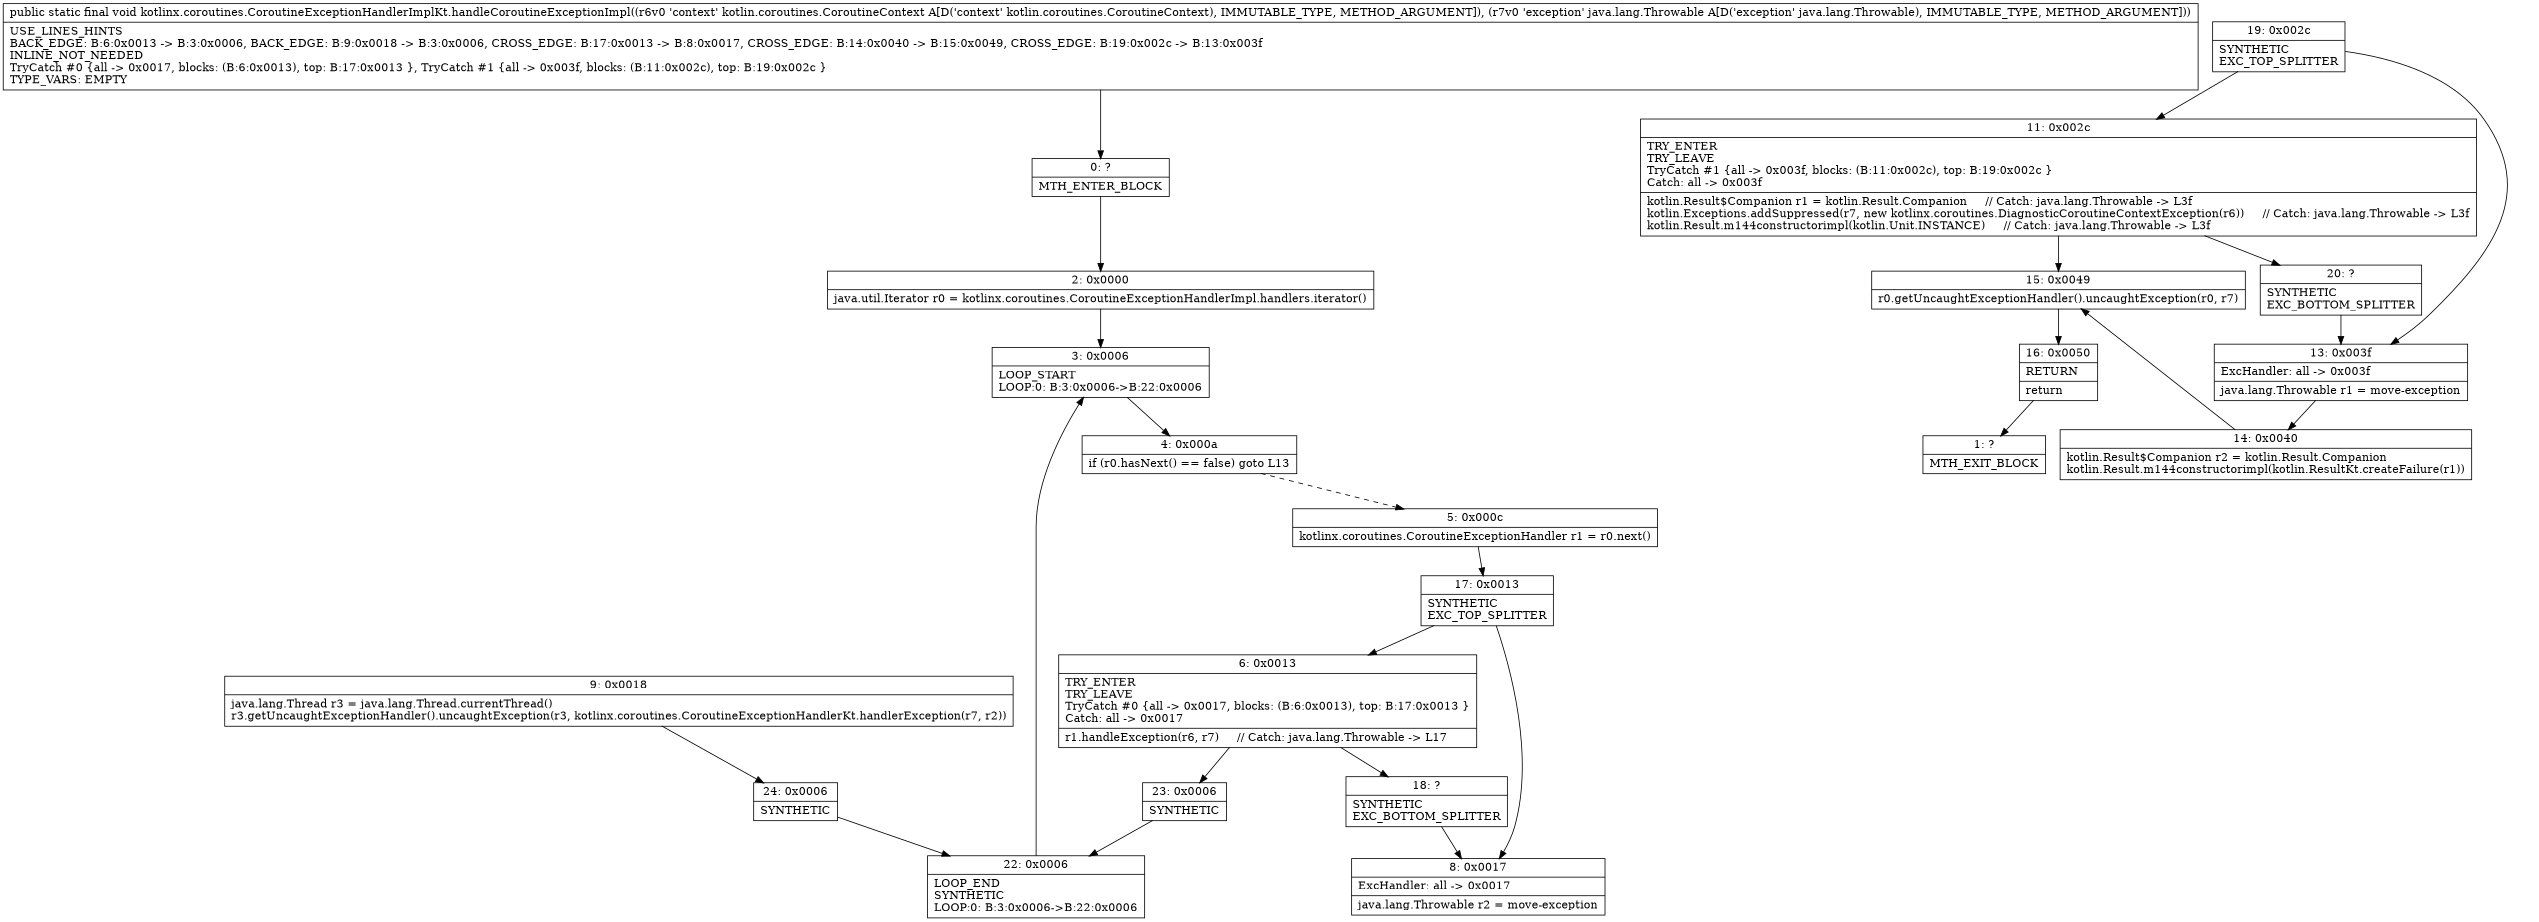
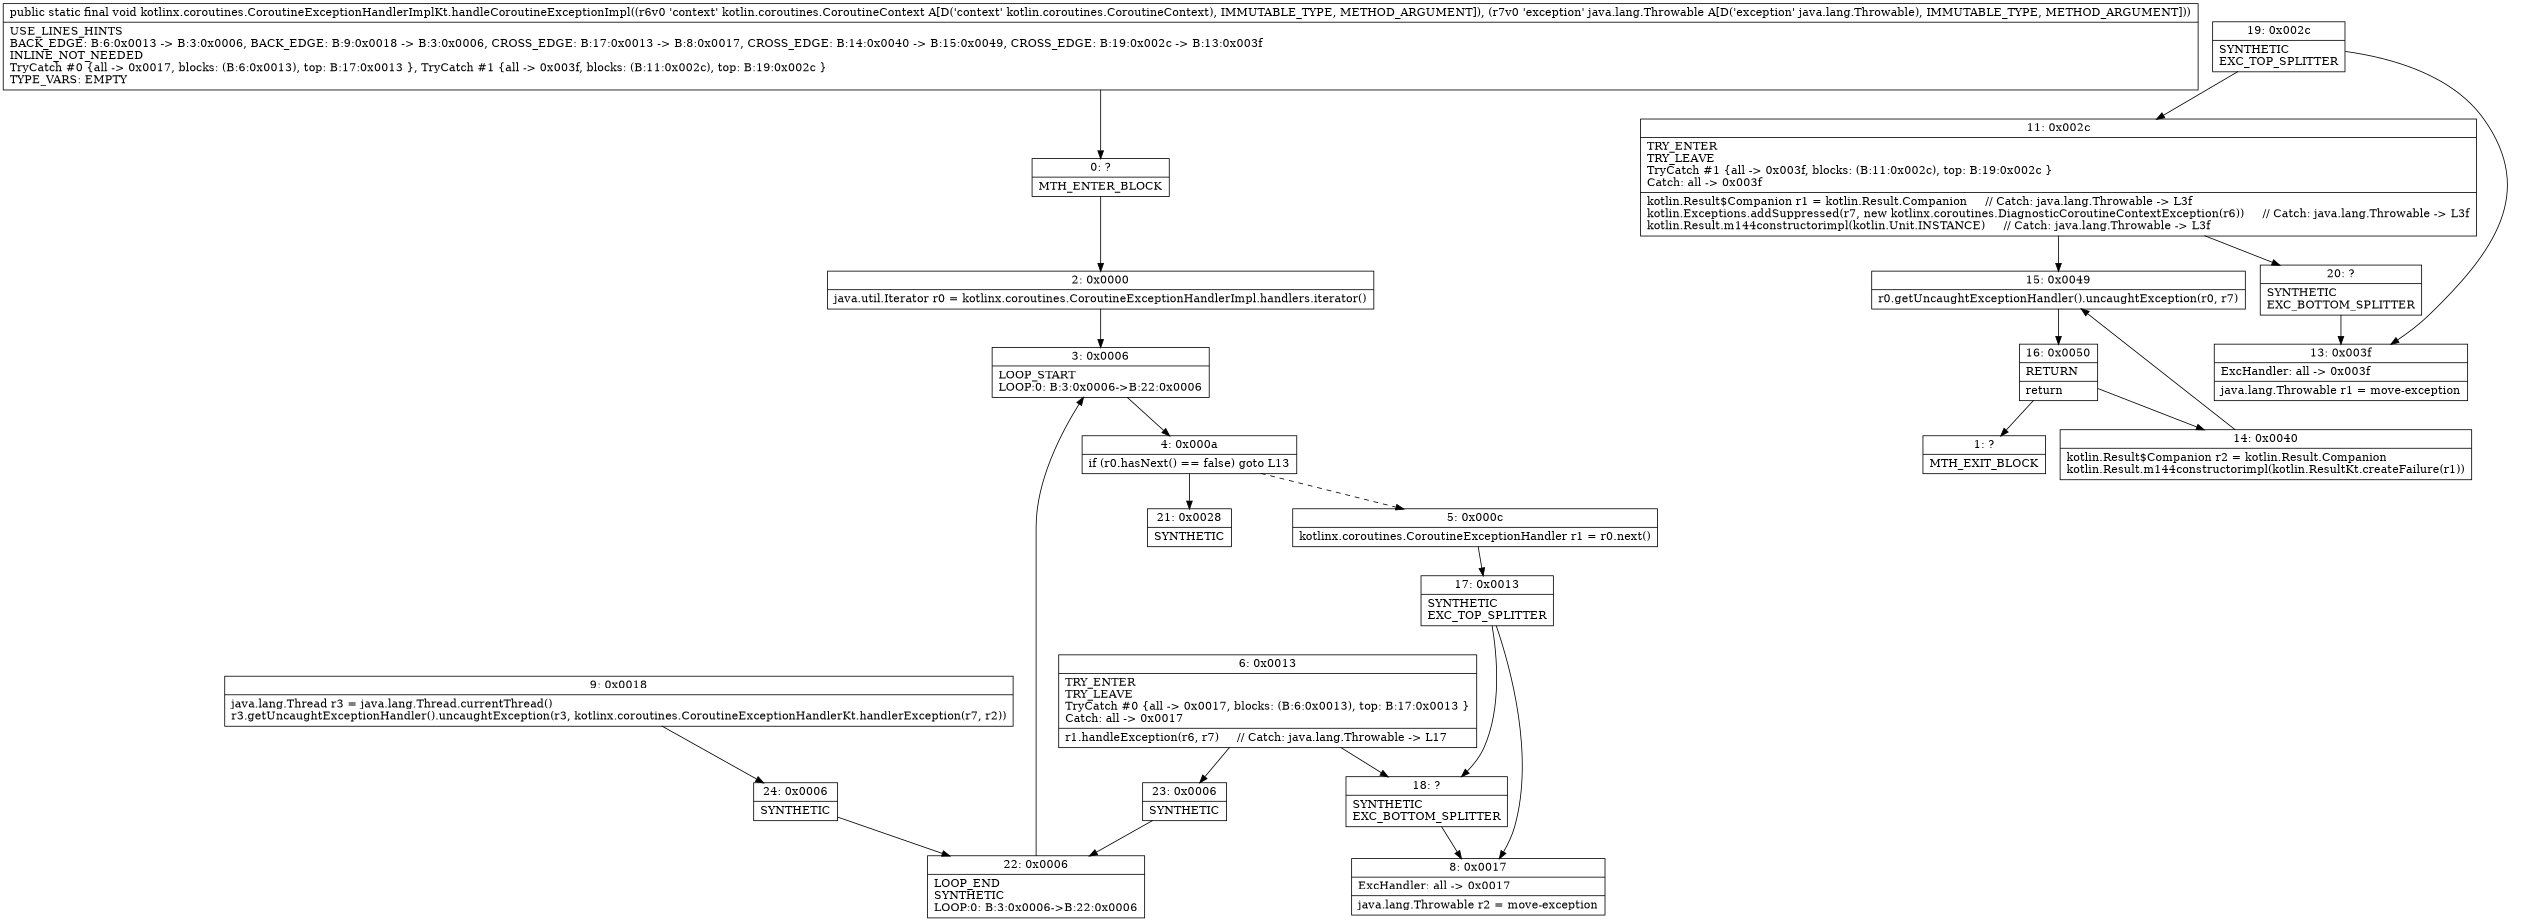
(2305, 412) -> (2147, 408)
none -> (1189, 528)
(1405, 639) -> (1495, 702)
